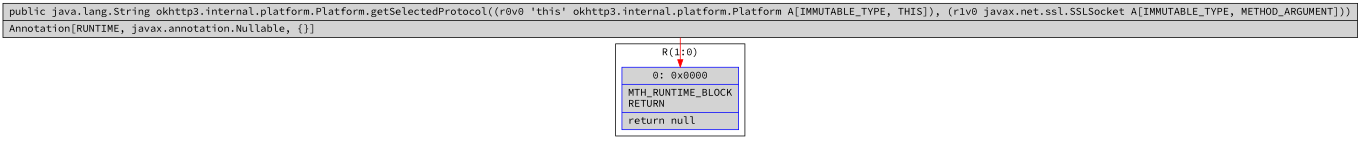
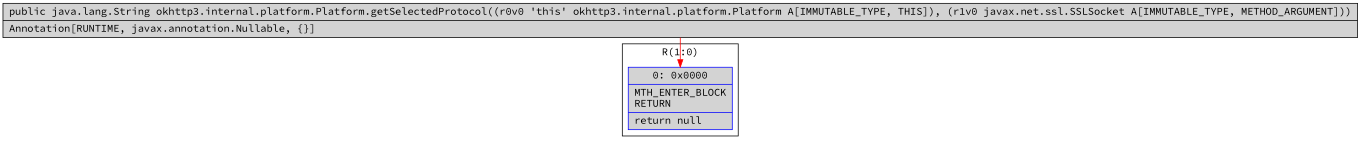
(680, 93) -> (680, 93)
